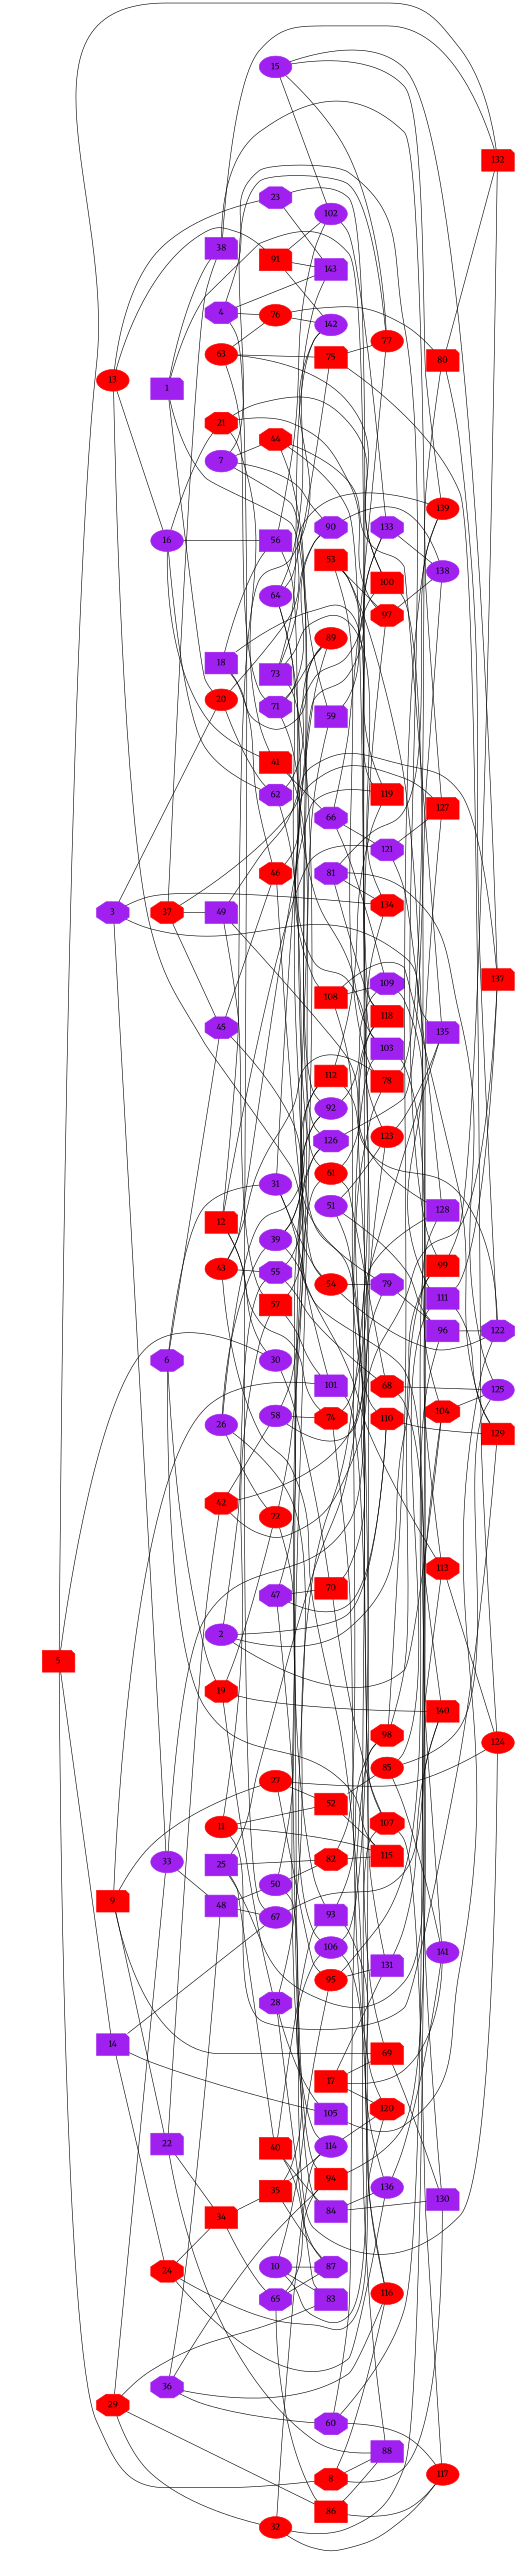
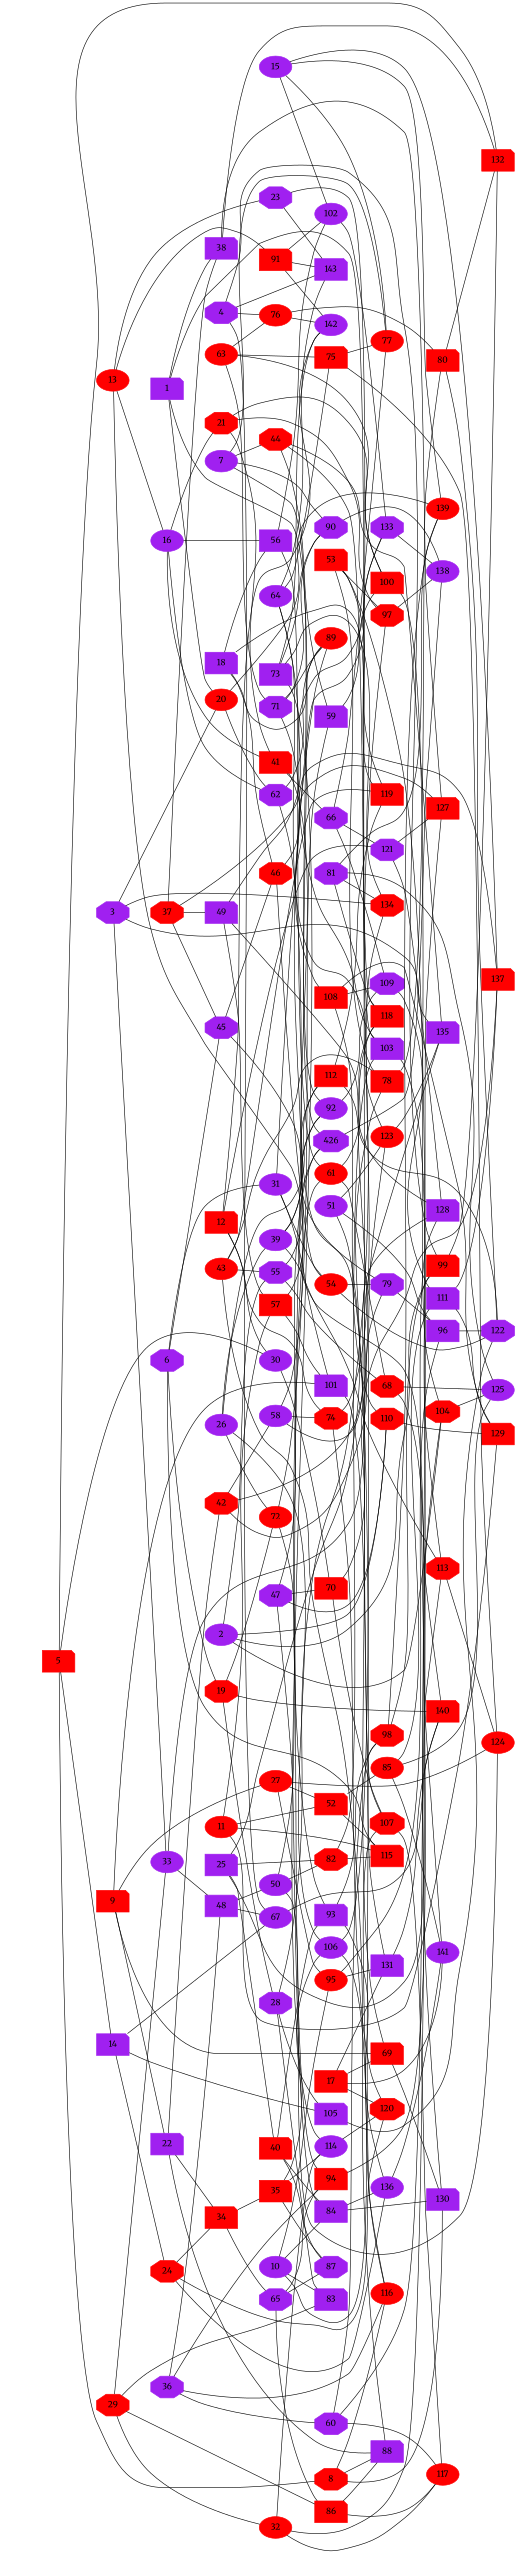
(331, 1141) -> (331, 1141)
(303, 2267) -> (294, 2248)
